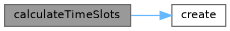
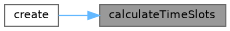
(145, 15) -> (73, 15)
